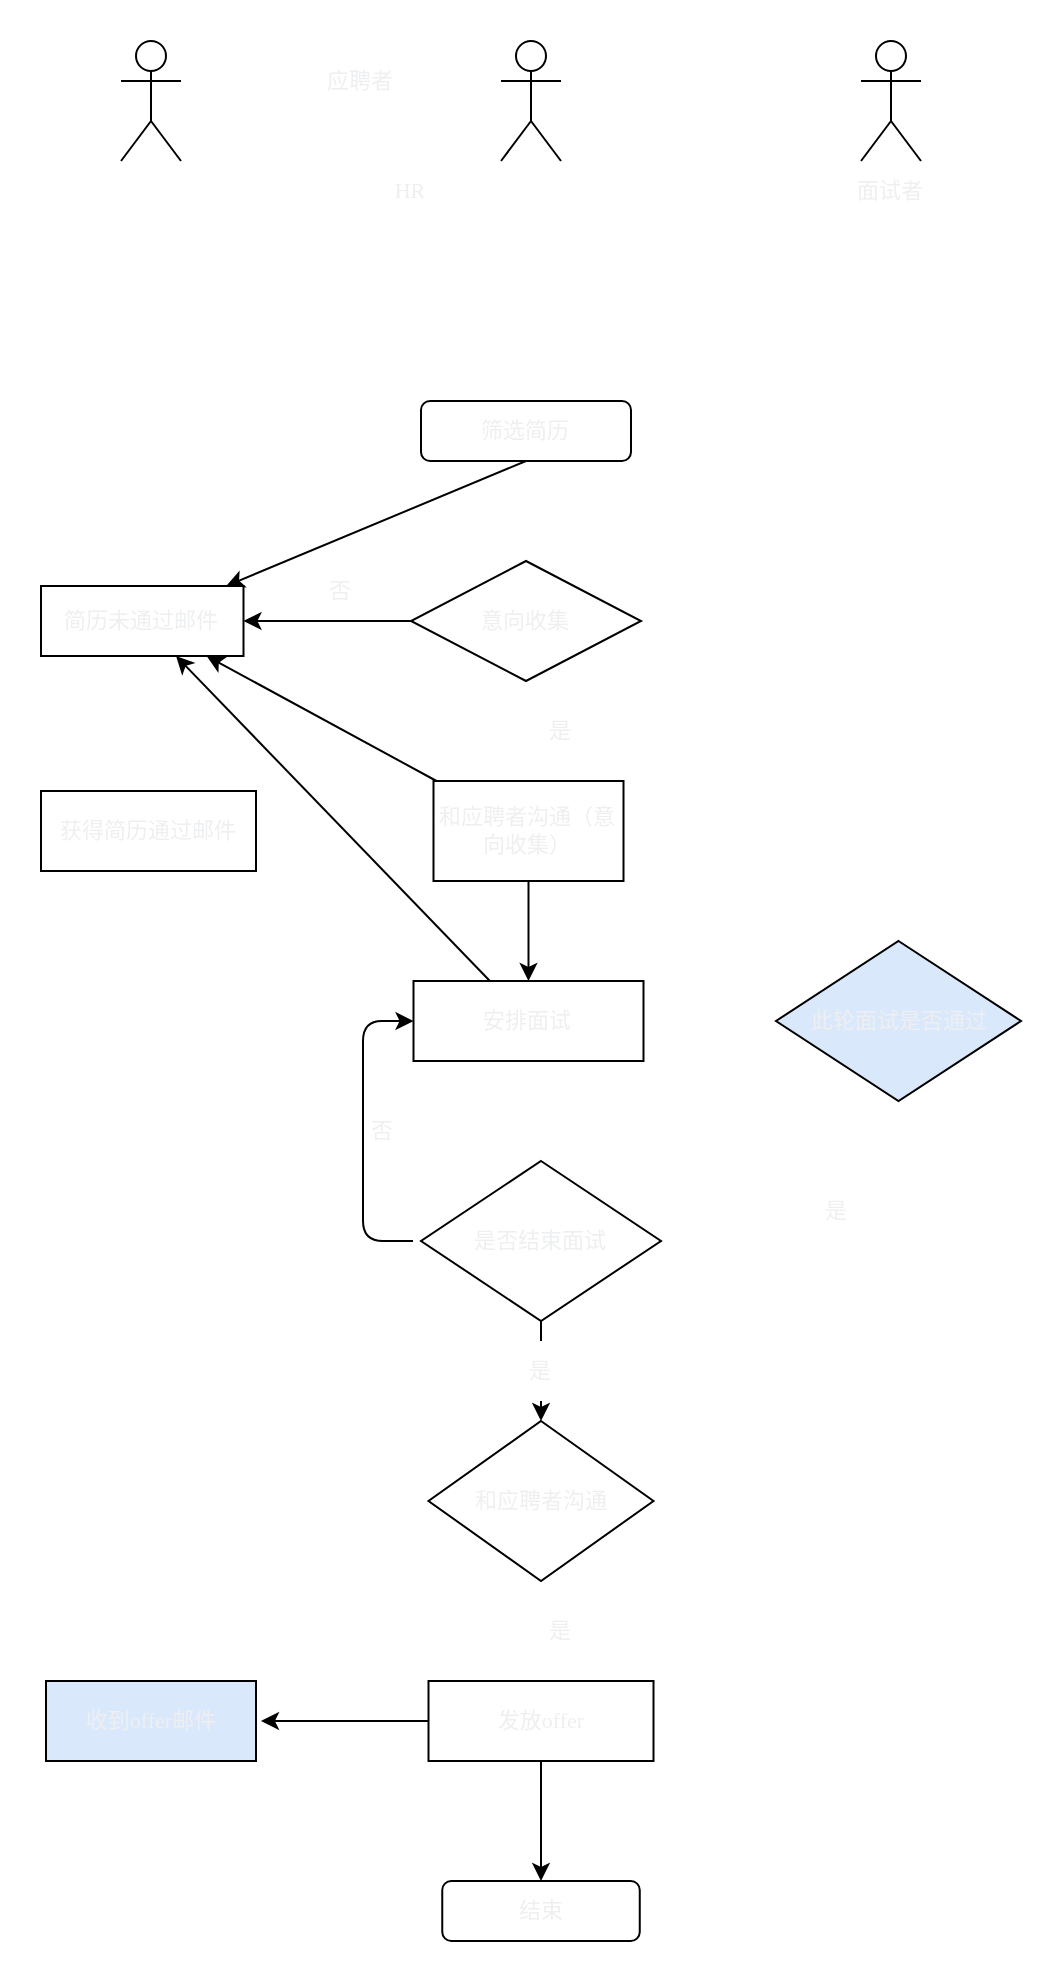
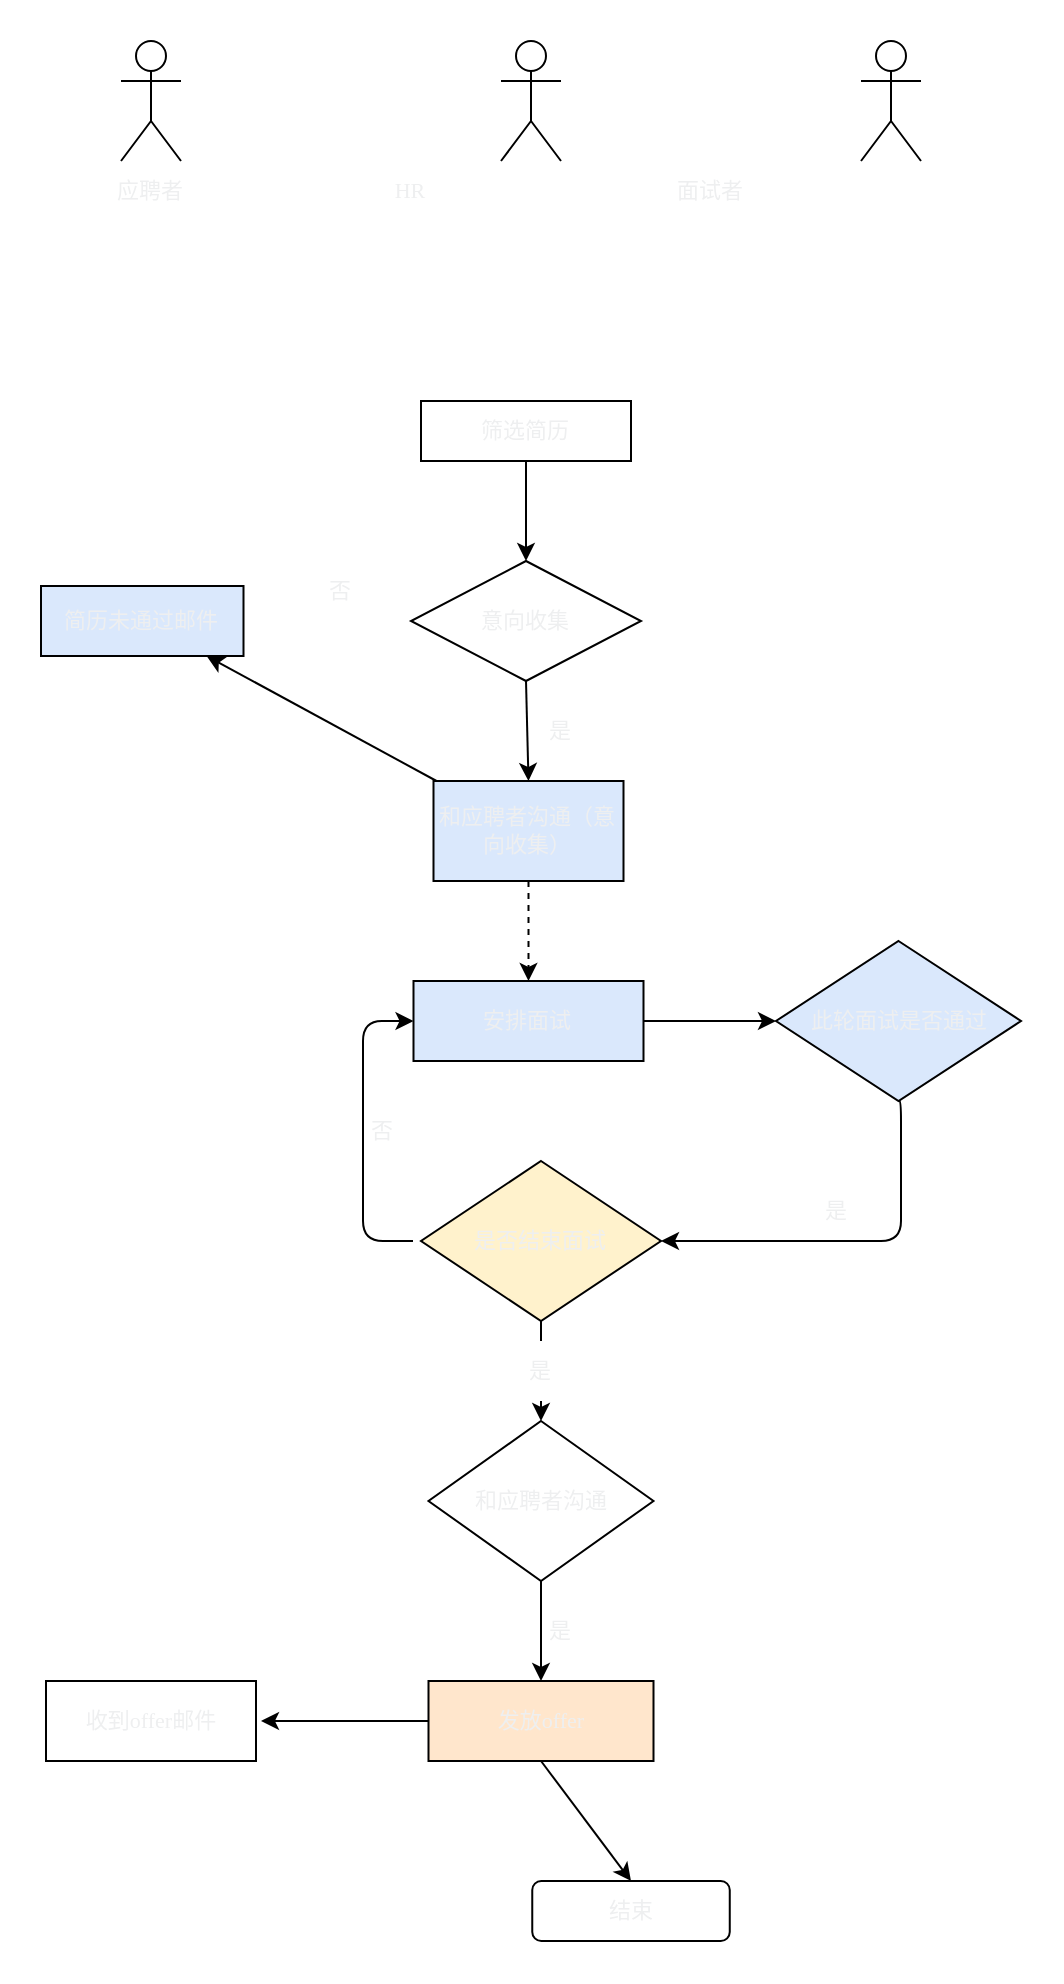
(361, 81) -> (151, 191)
(891, 191) -> (711, 191)
(526, 431) -> (526, 431)
(382, 521) -> (526, 504)
(142, 621) -> (142, 621)
(334, 621) -> none
none -> (527, 724)
(338, 823) -> (703, 1021)
(149, 831) -> none
(529, 831) -> (529, 831)
(529, 925) -> (529, 925)
(529, 1021) -> (529, 1021)
(541, 1241) -> (541, 1241)
none -> (850, 1241)
none -> (541, 1624)
(151, 1721) -> (151, 1721)
(541, 1721) -> (541, 1721)
(541, 1911) -> (631, 1911)
